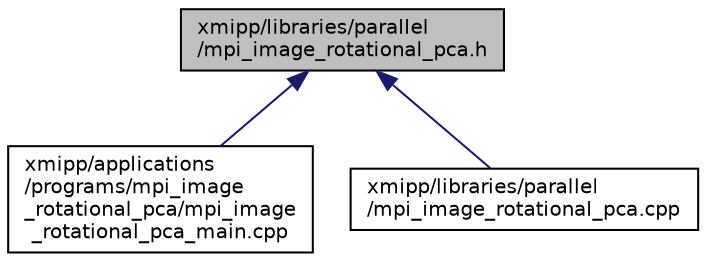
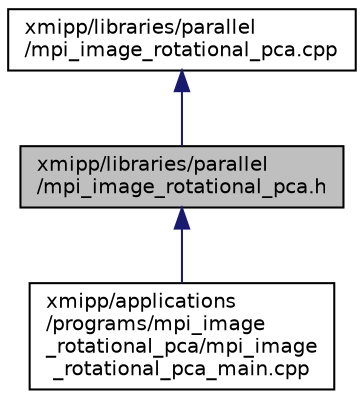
(442, 127) -> (182, 119)
